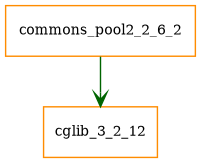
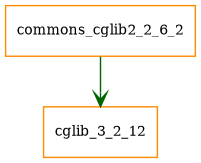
(100, 31) -> (100, 31)
